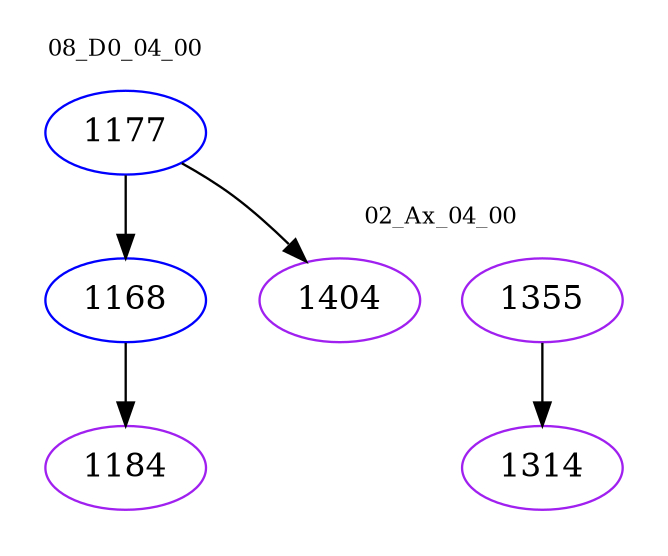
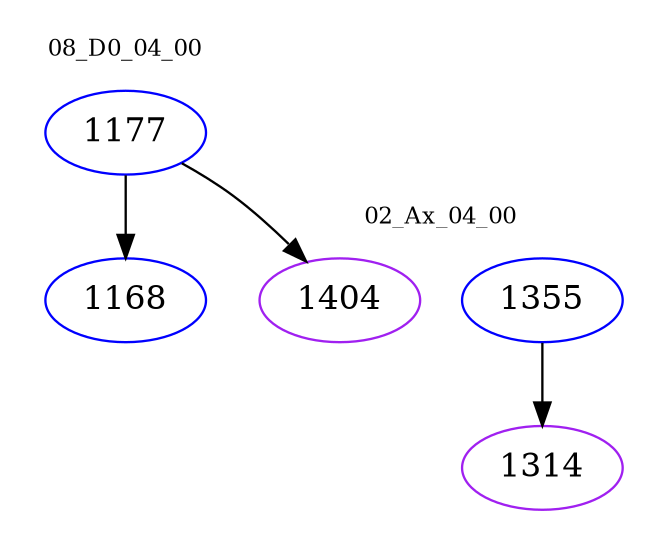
(542, 300) -> (542, 300)
(126, 468) -> none
